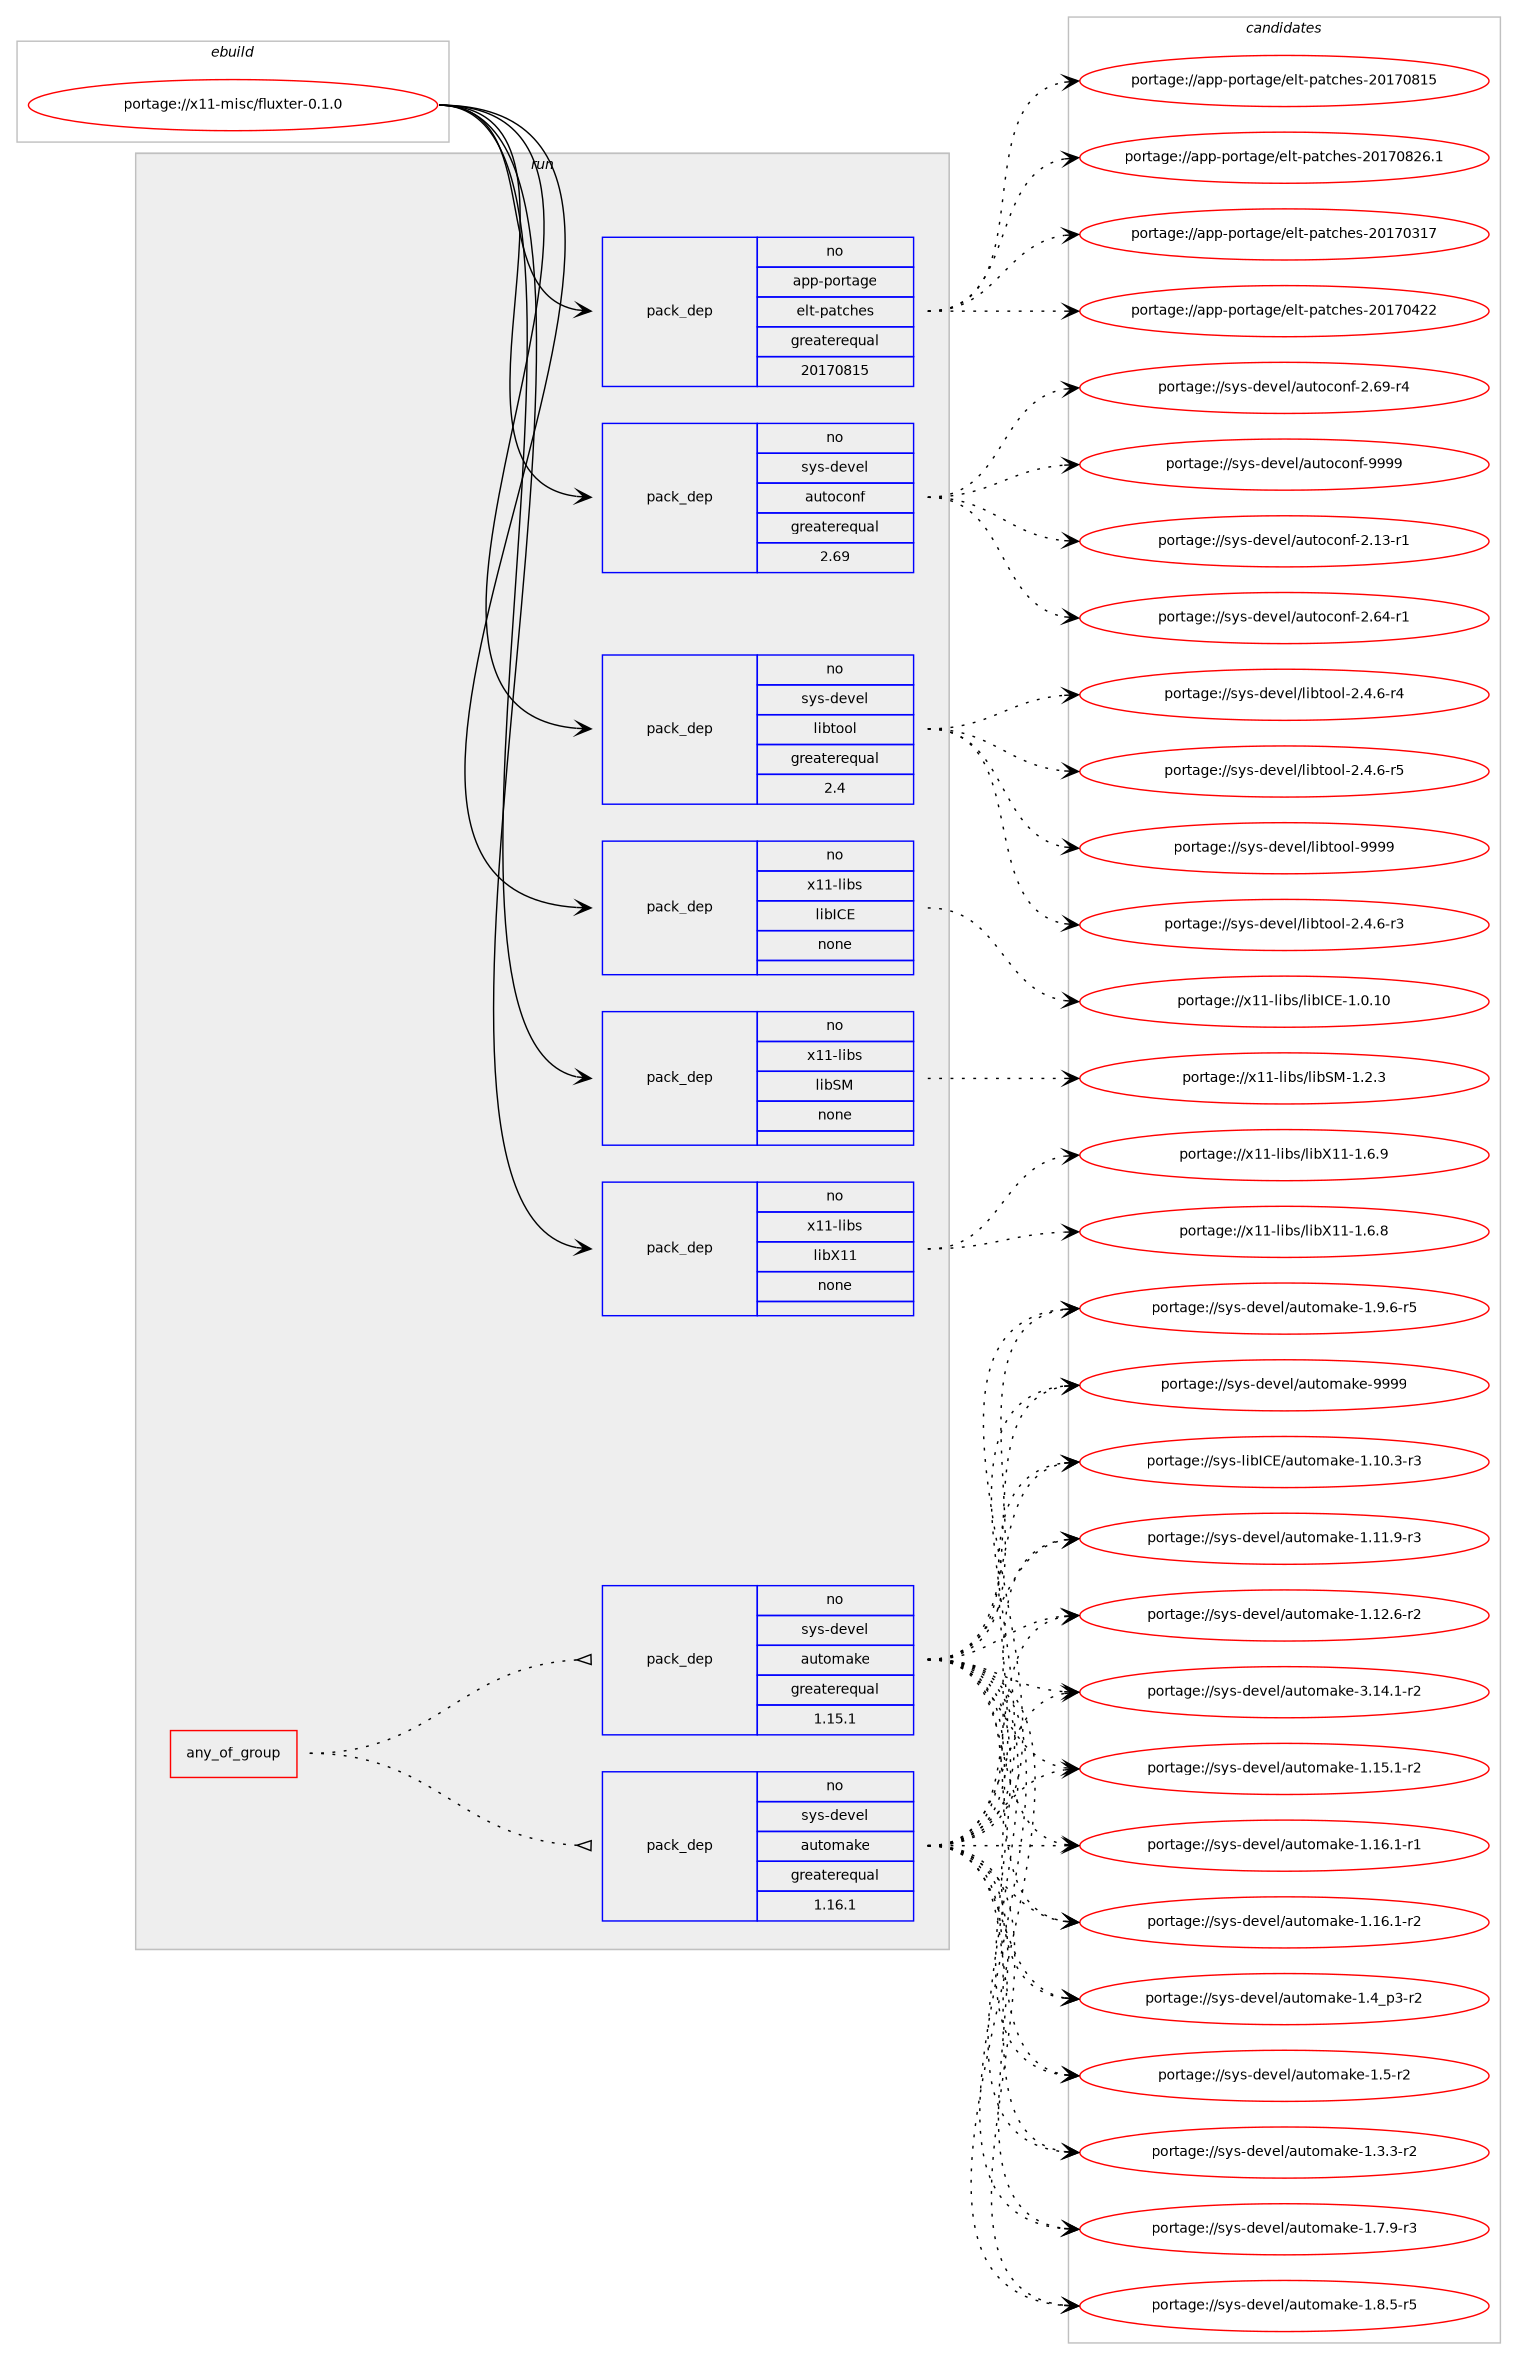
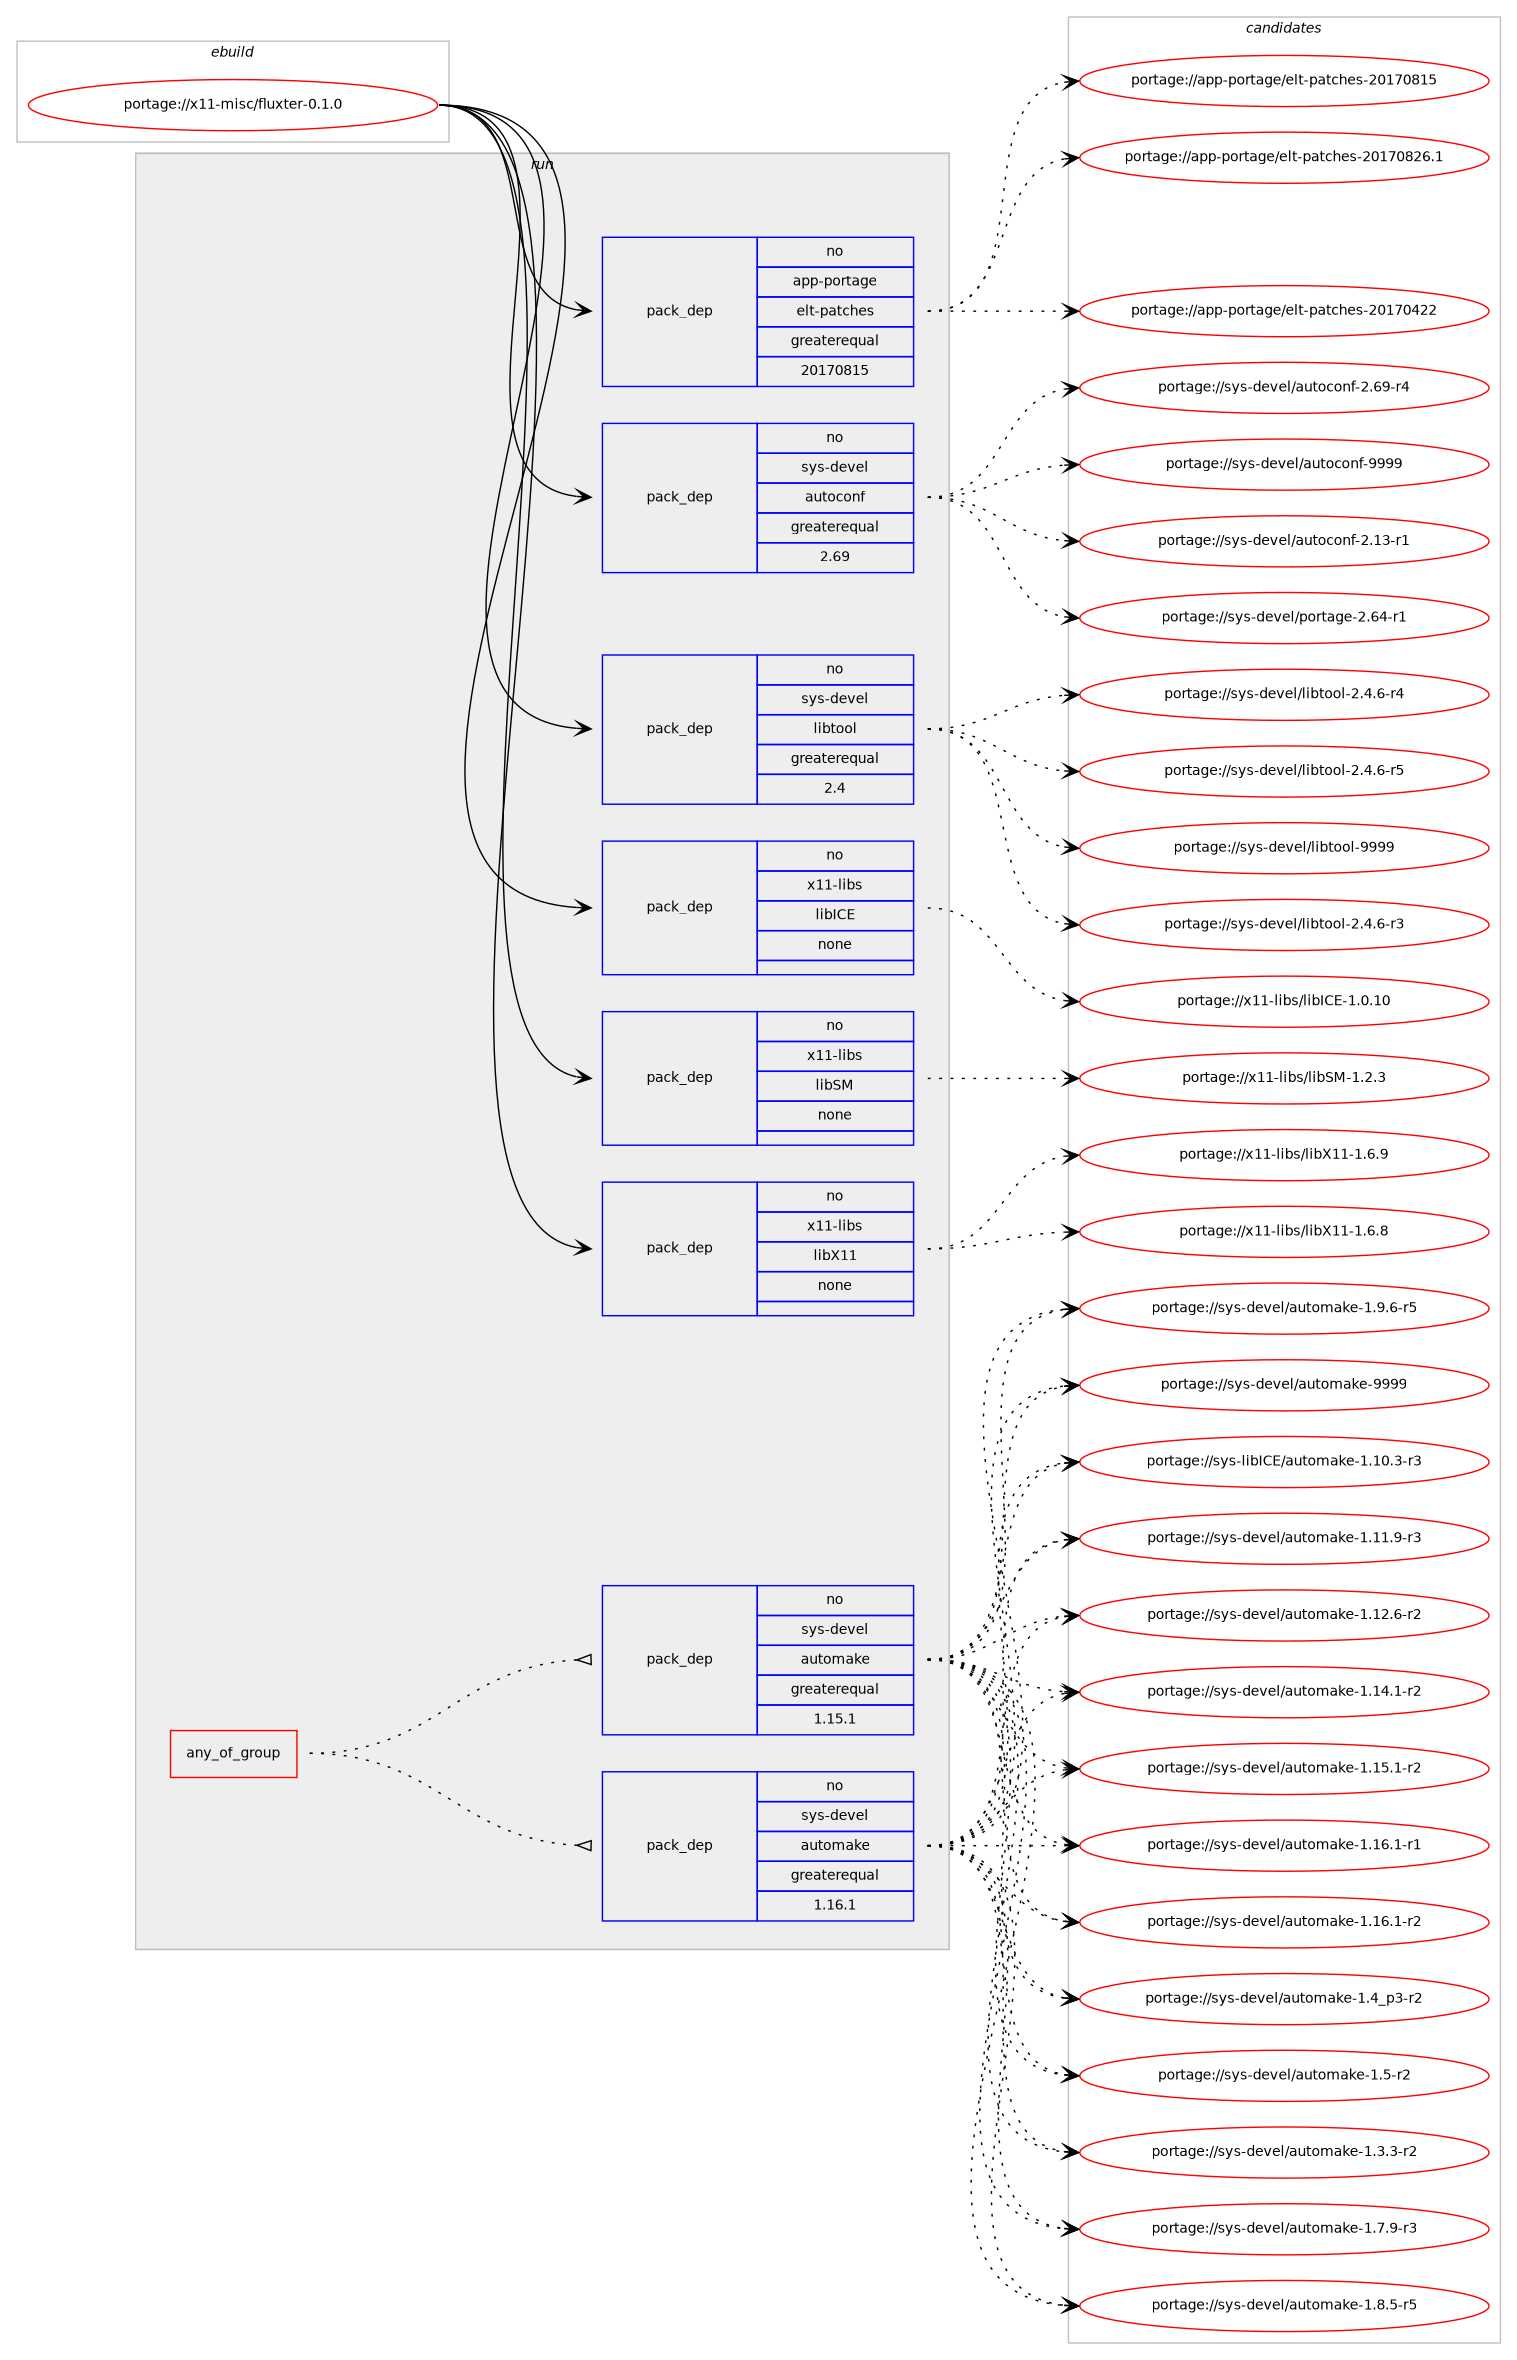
(1284, 234) -> none
(1284, 618) -> (1284, 618)
(1284, 1692) -> (1284, 1692)
